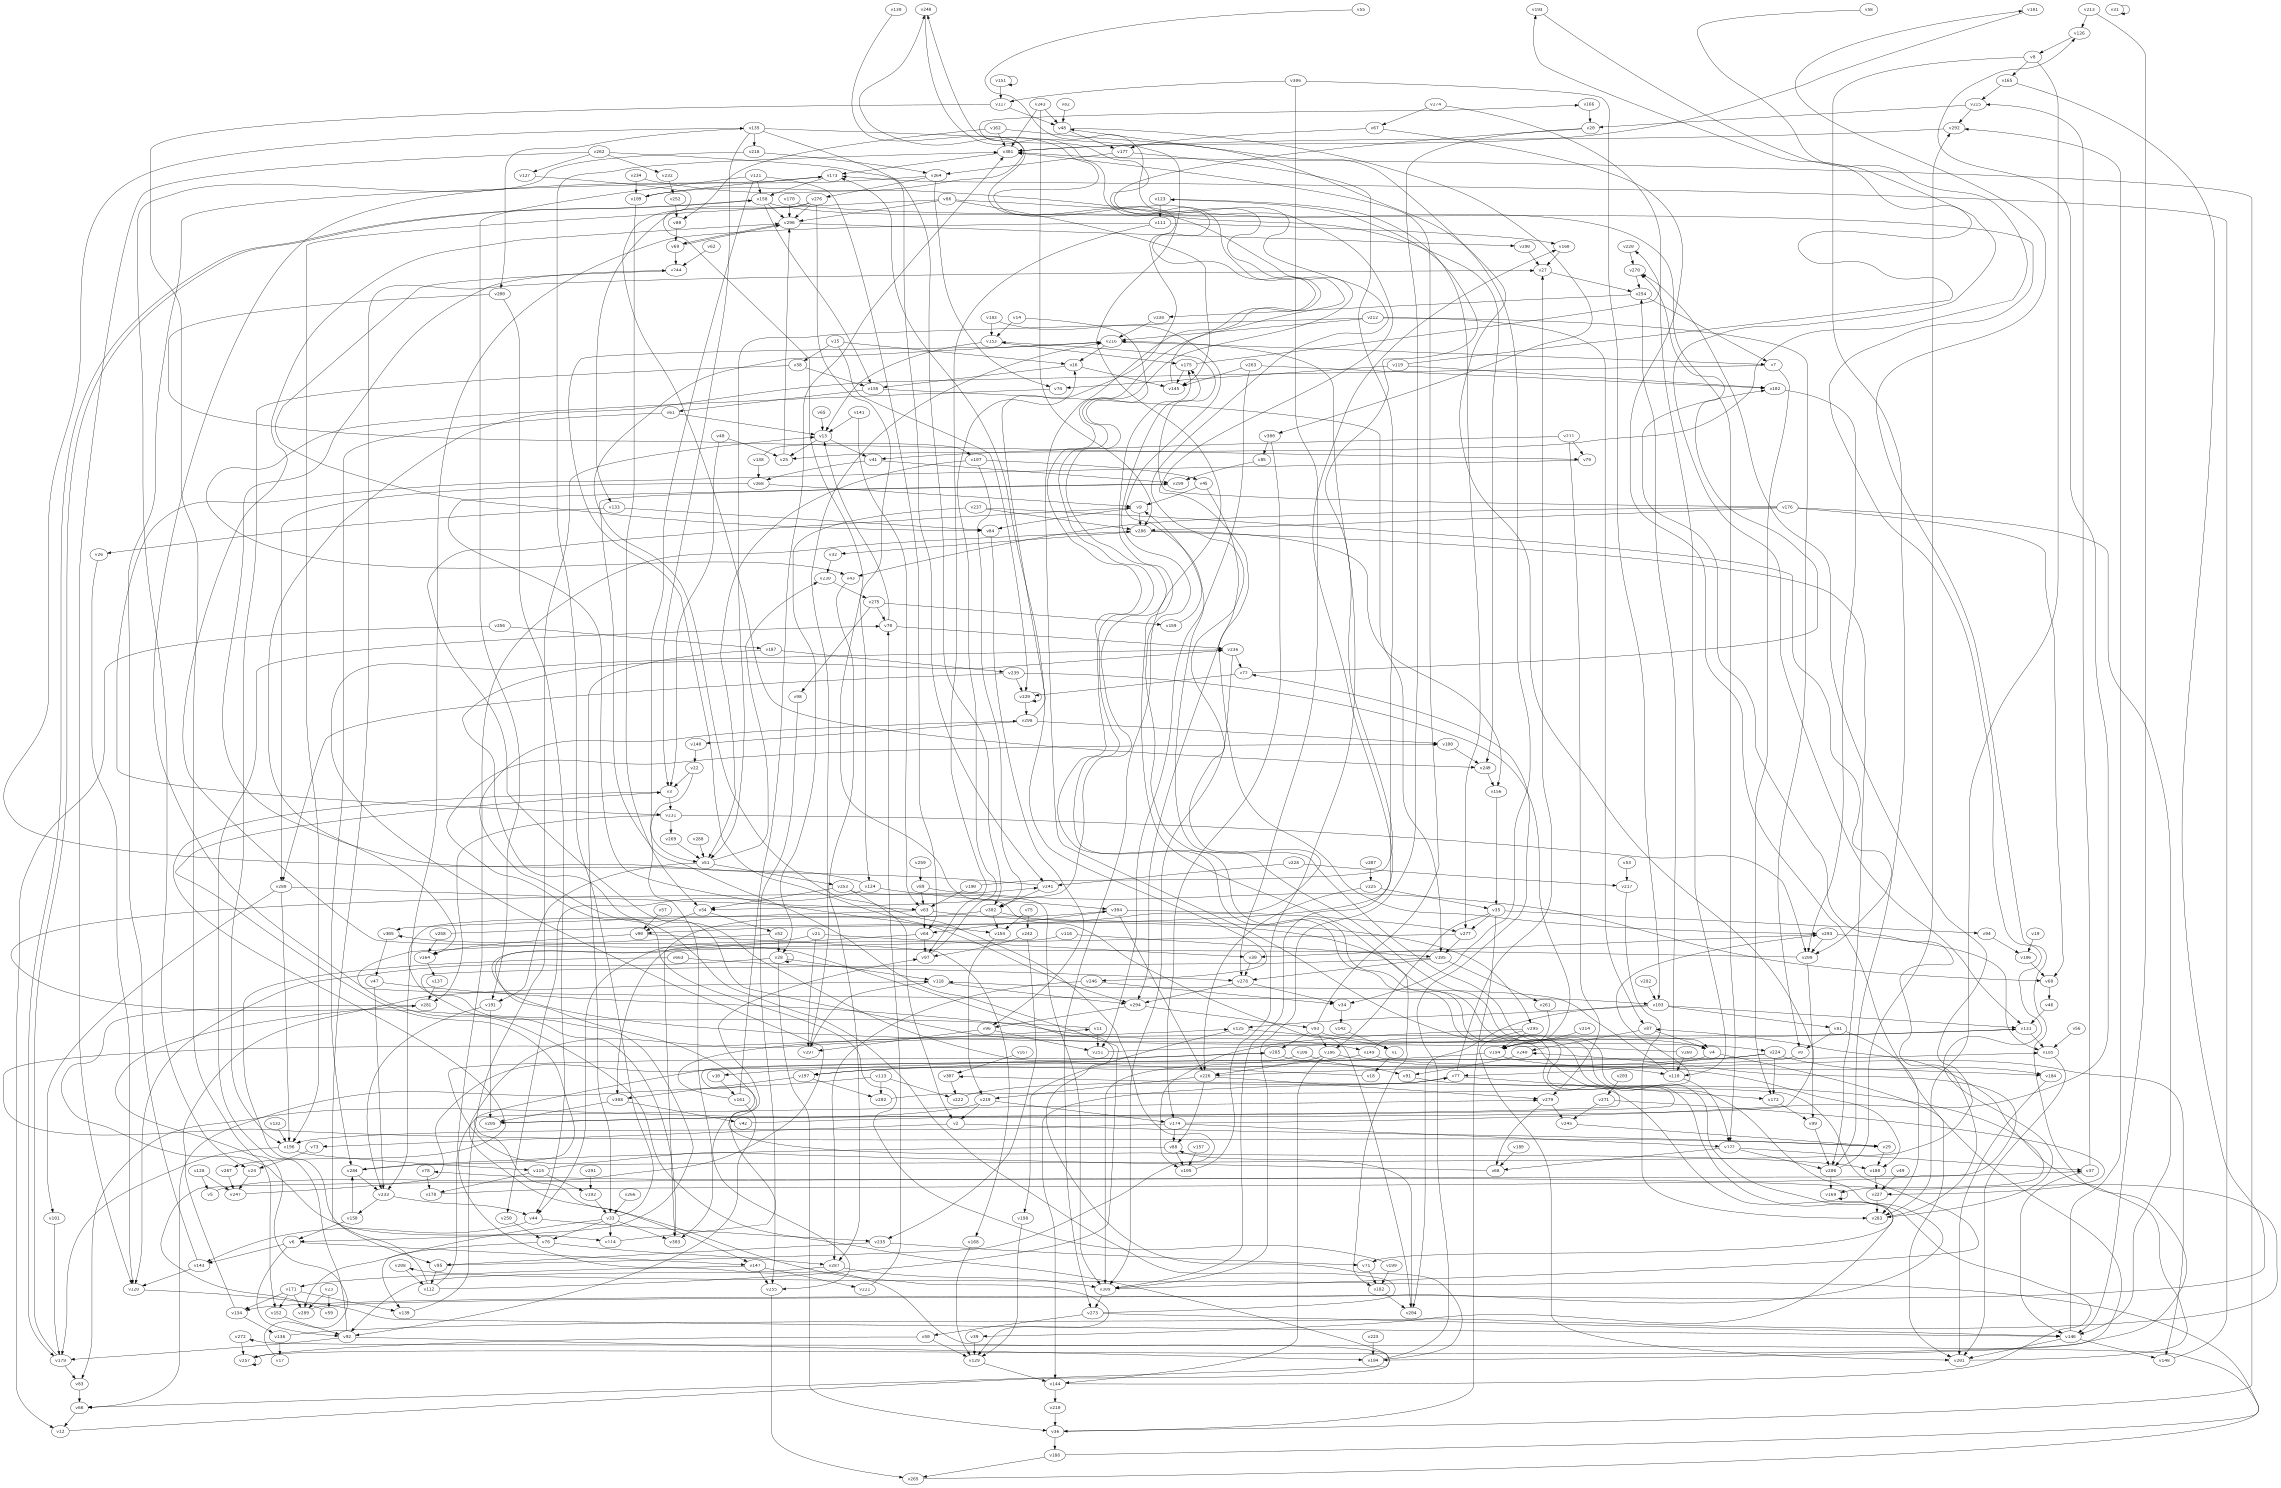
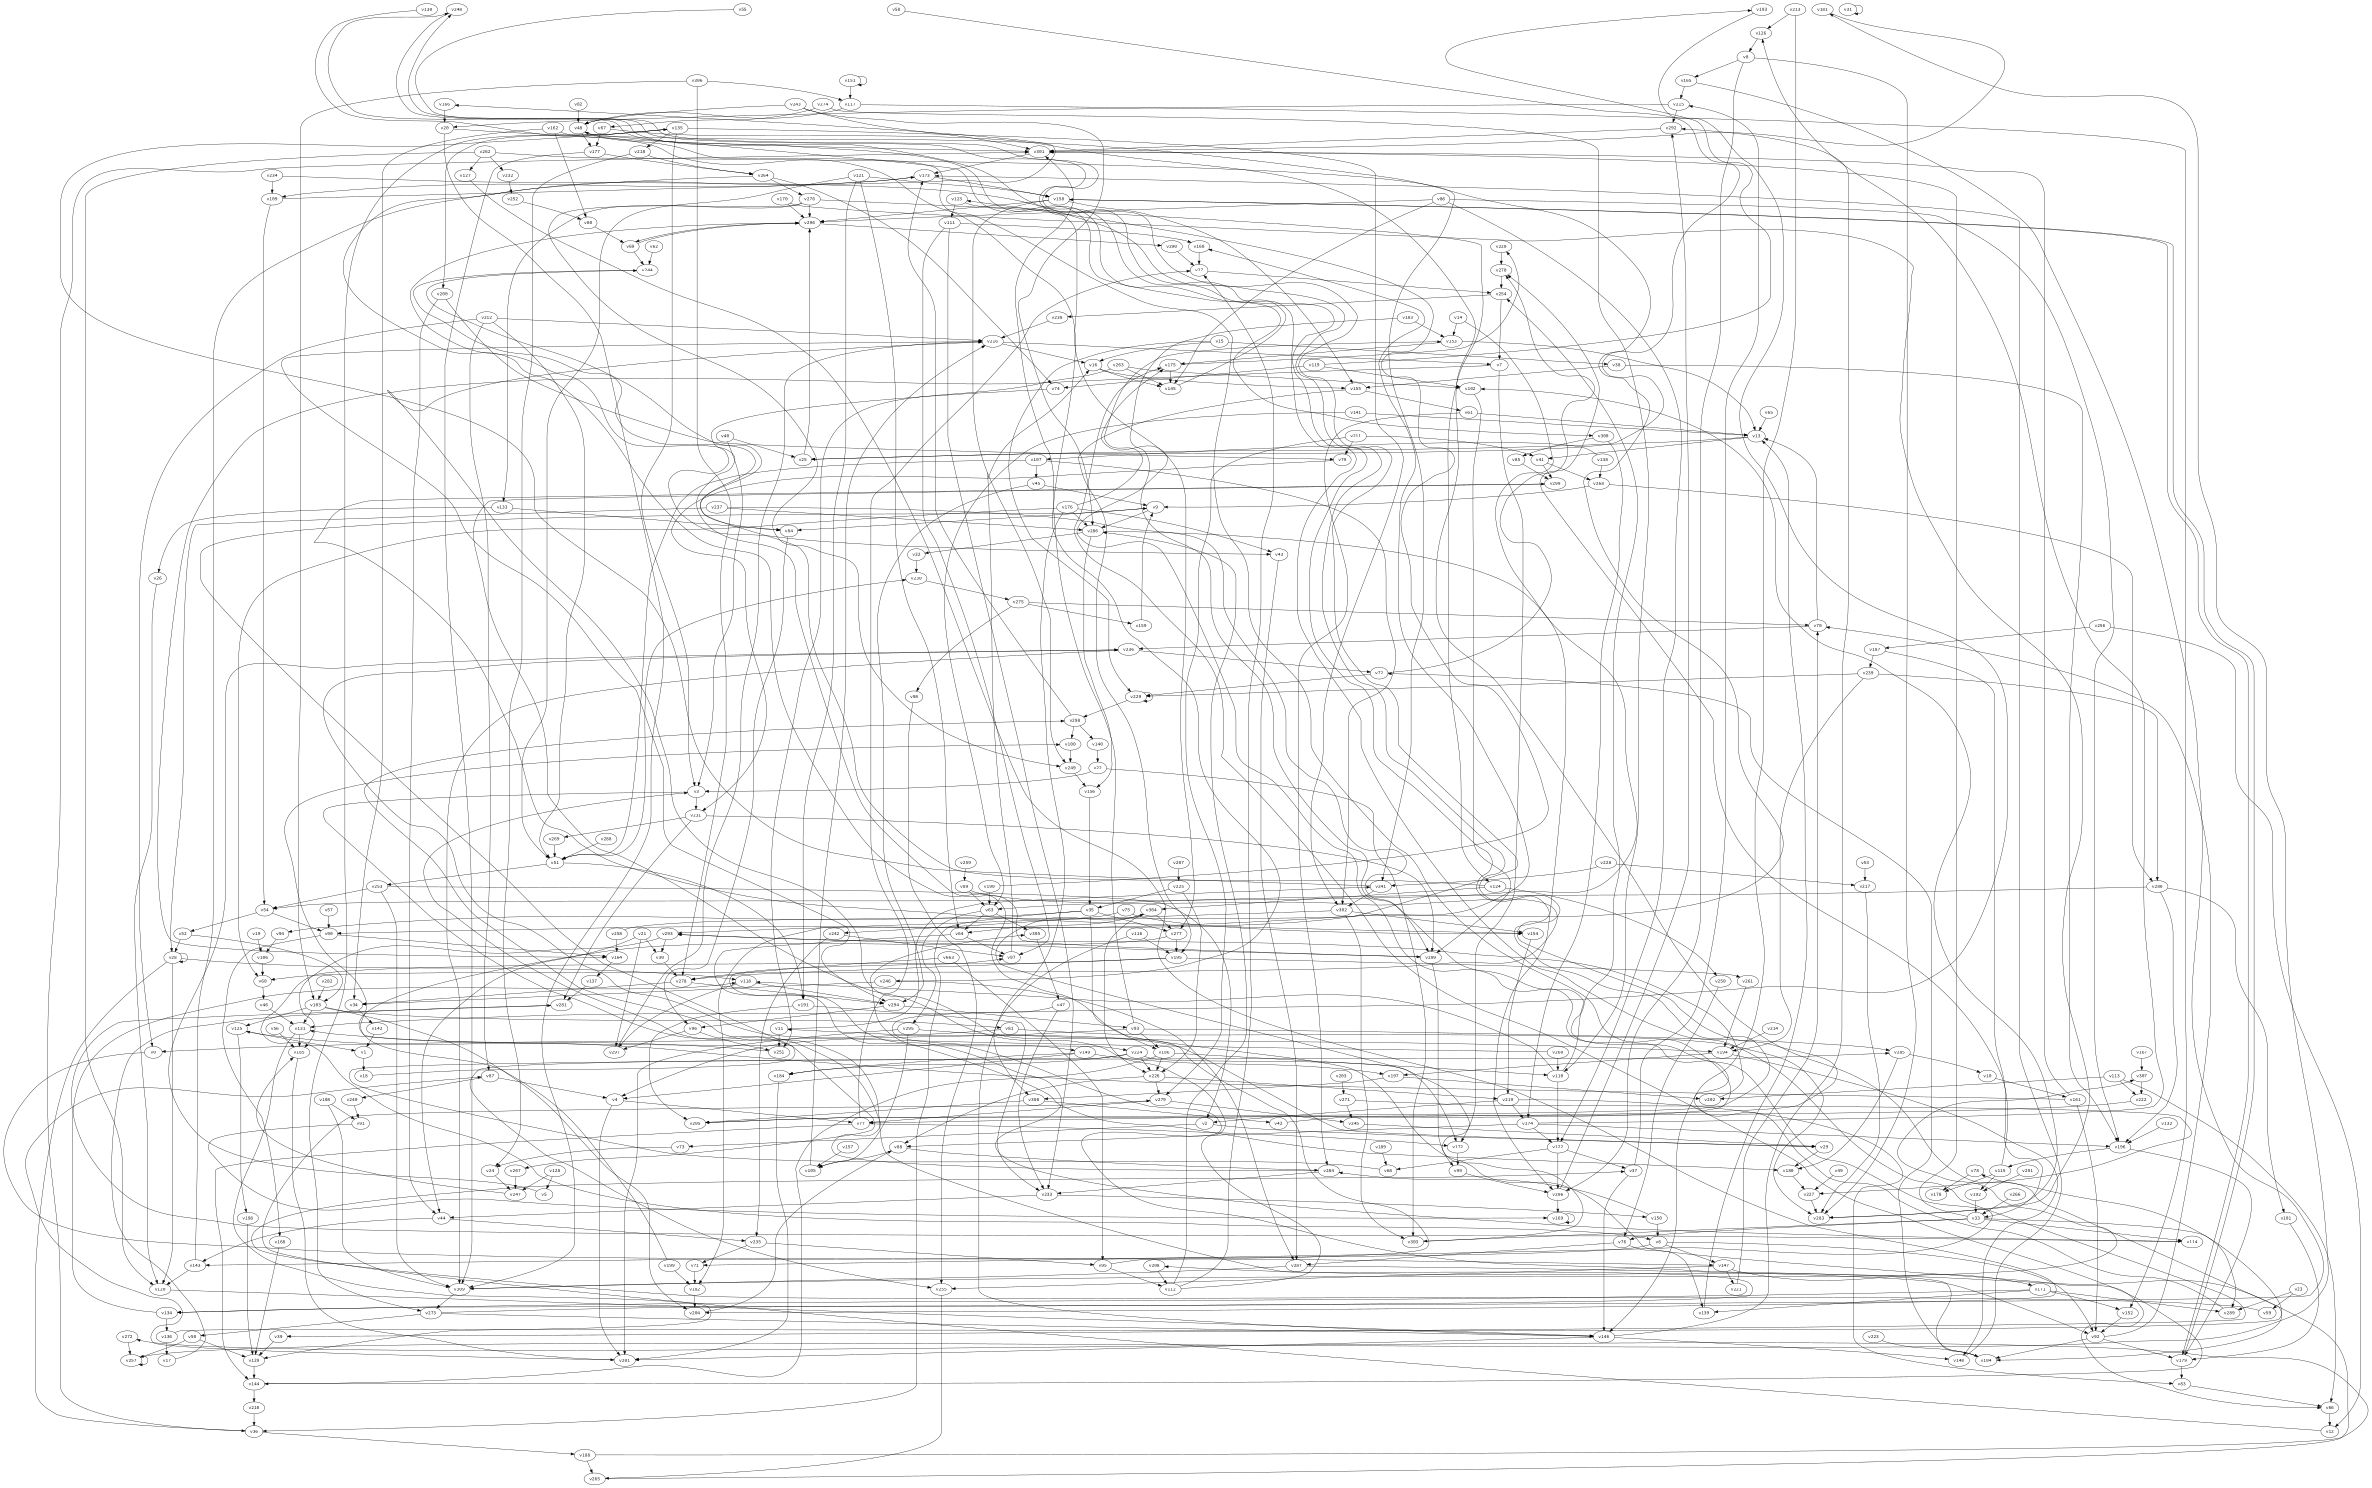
(1514, 1129) -> (1011, 1112)
(1492, 1184) -> none
